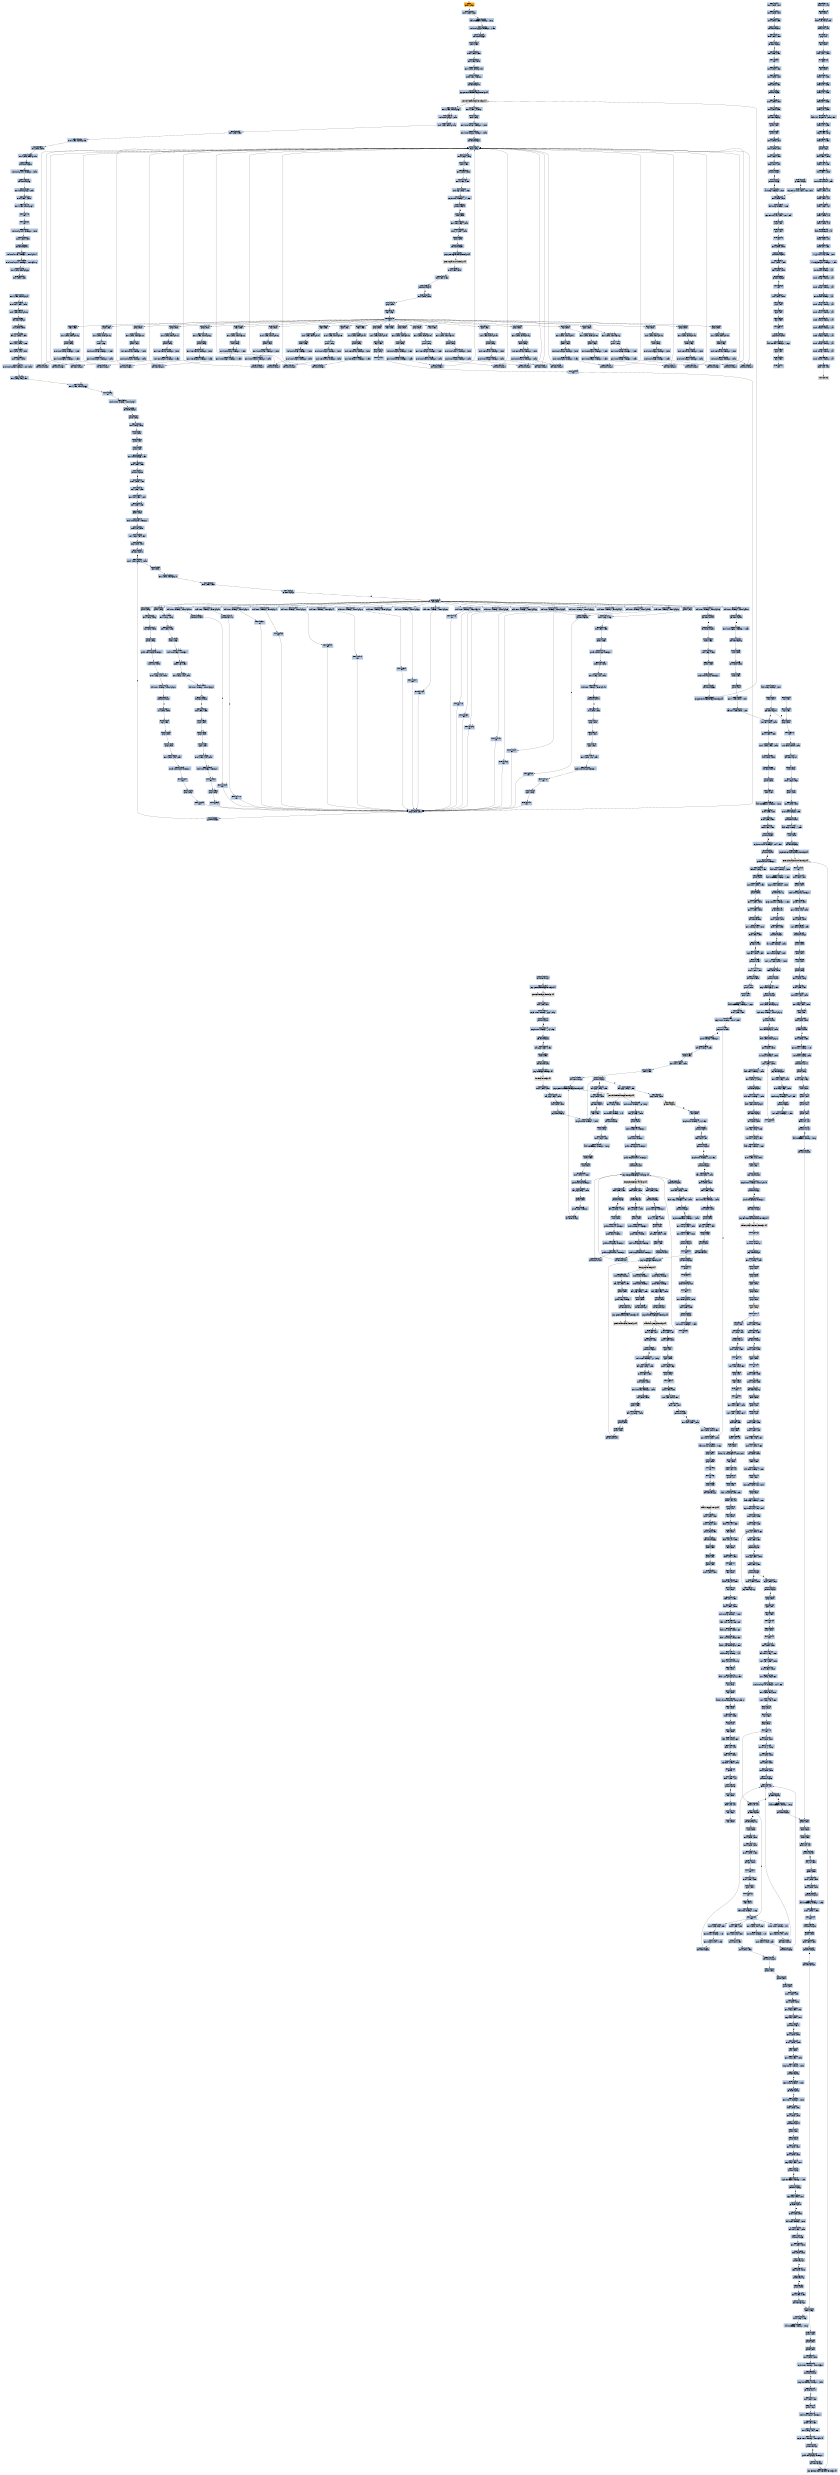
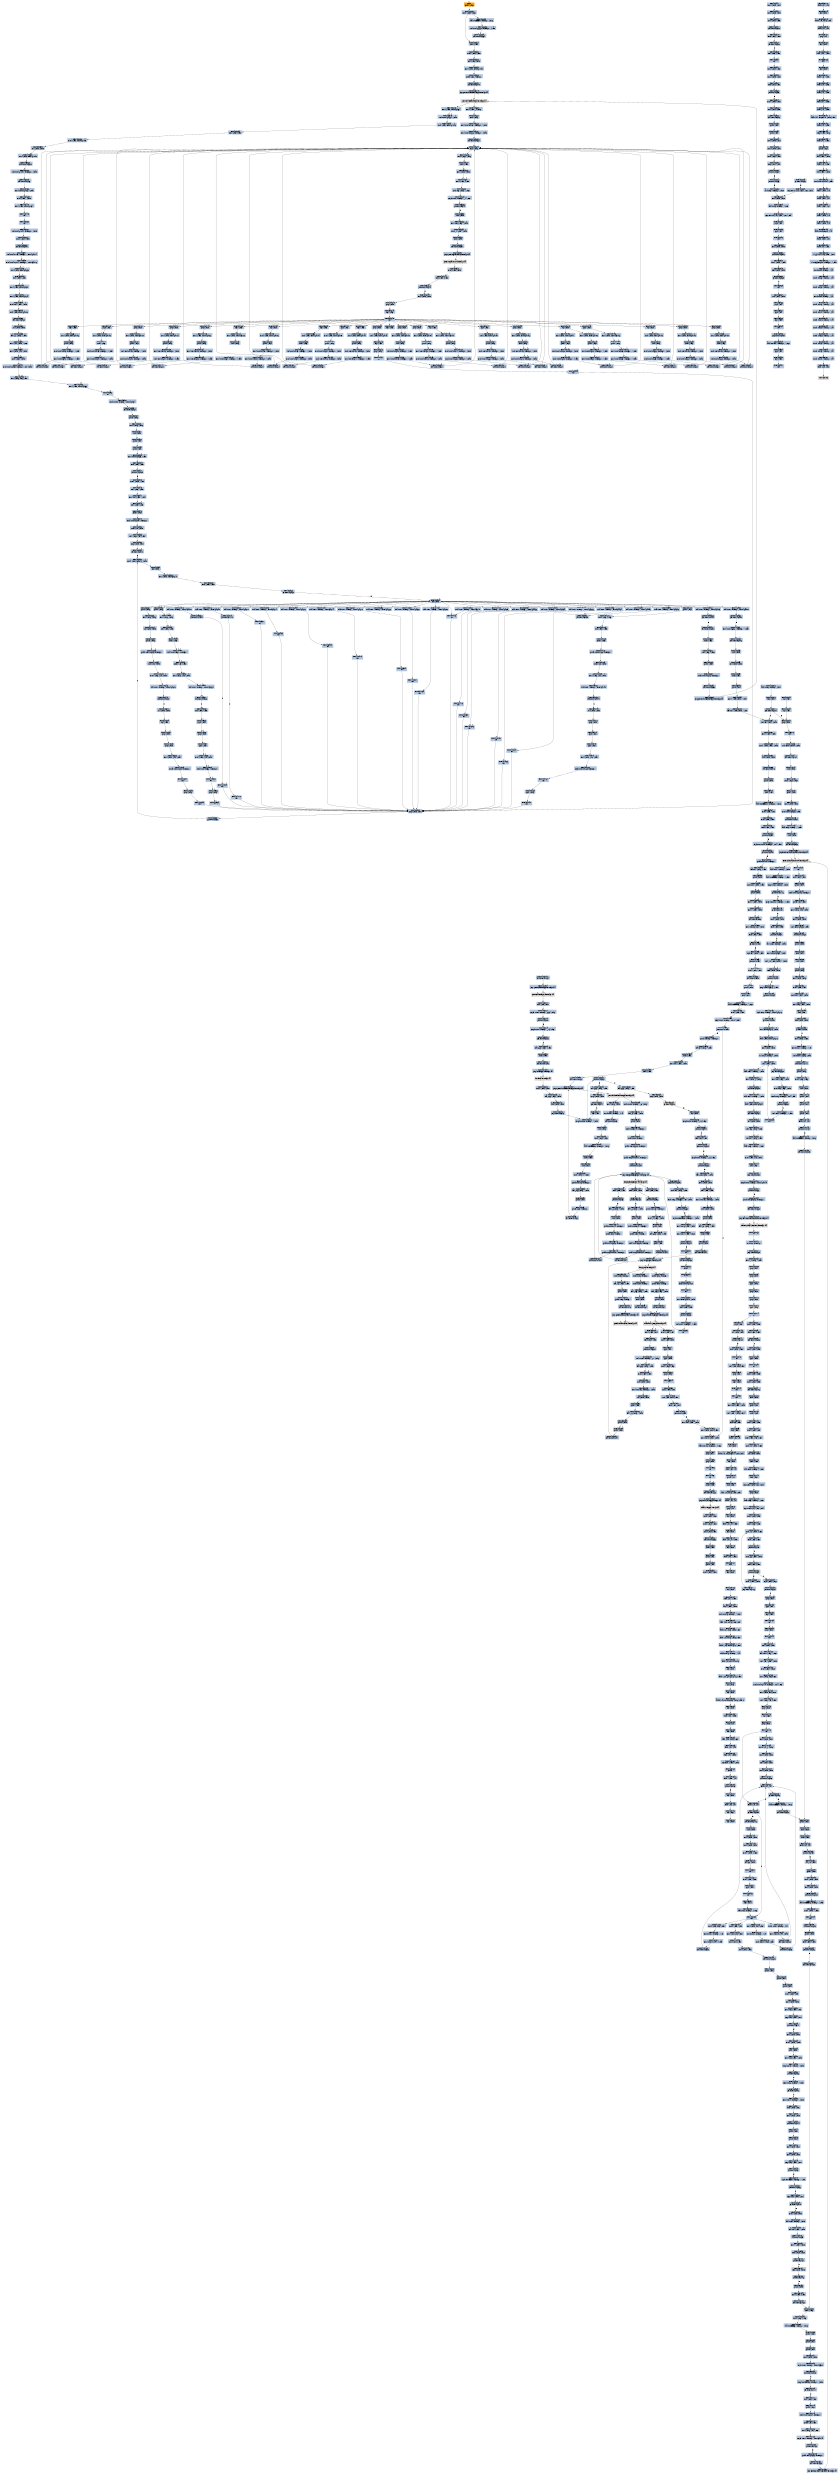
(477, 39) -> (466, 28)
none -> (19, 287)
(233, 351) -> none
(258, 363) -> (257, 362)
(451, 604) -> (449, 606)
(528, 774) -> none
(769, 1004) -> none
(649, 1353) -> none
none -> (710, 1500)
(730, 1581) -> none
(810, 2321) -> (803, 2329)
